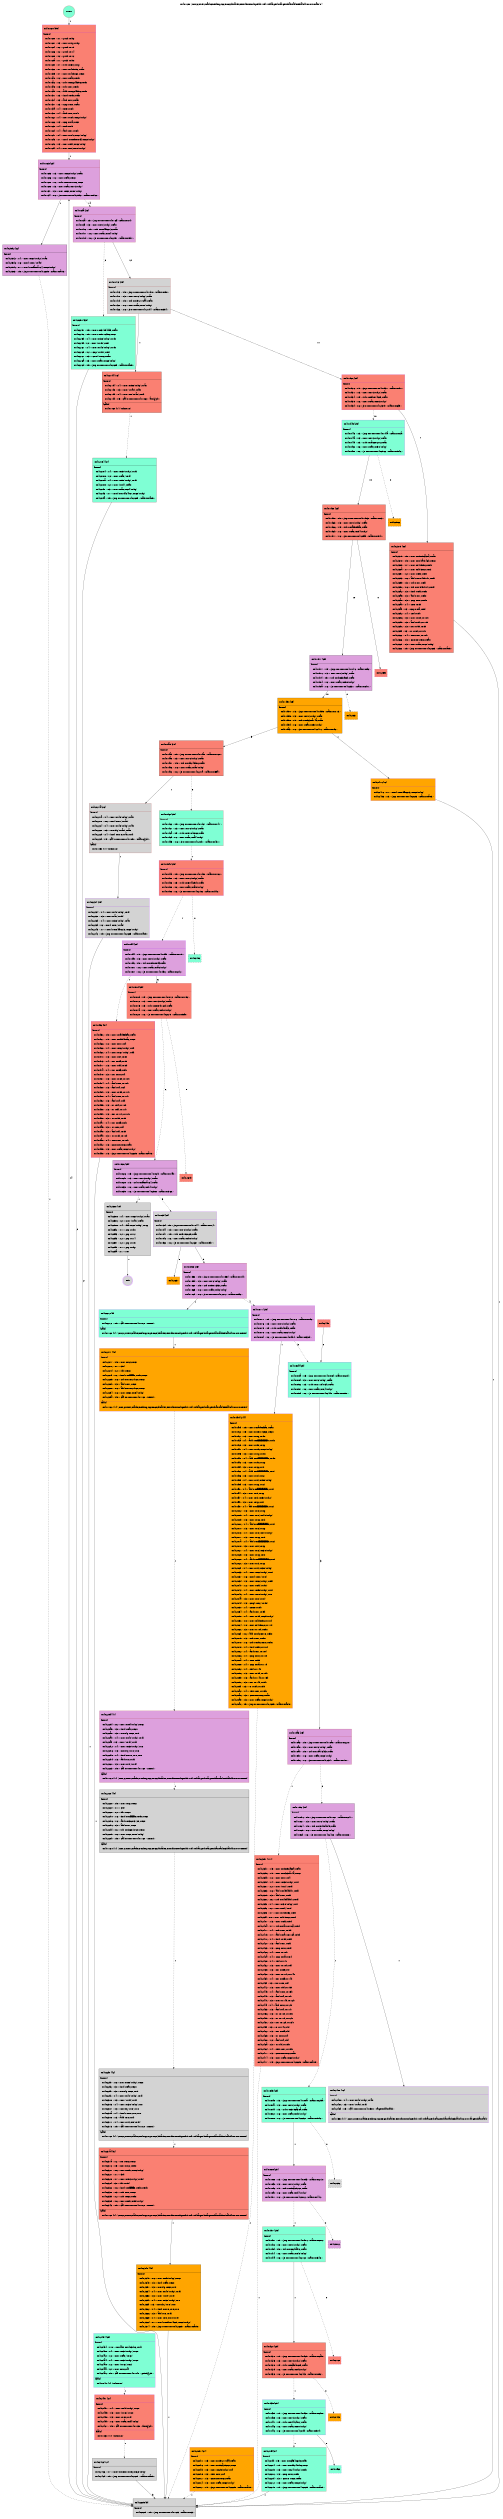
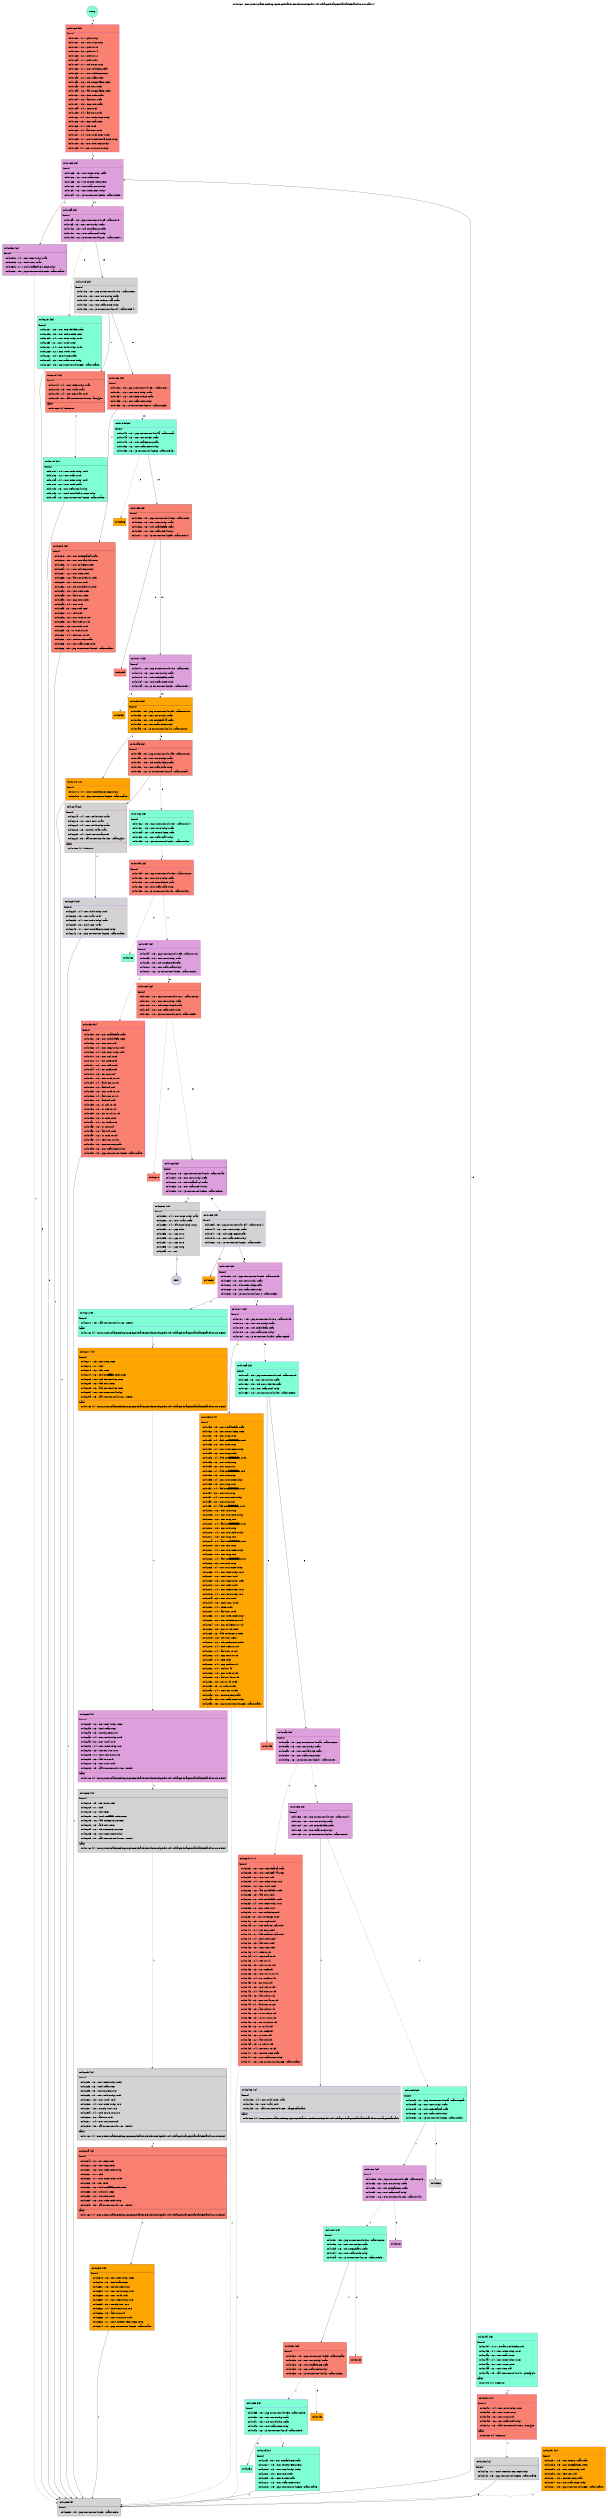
(69, 12) -> (92, 12)
(322, 1344) -> (267, 1569)
